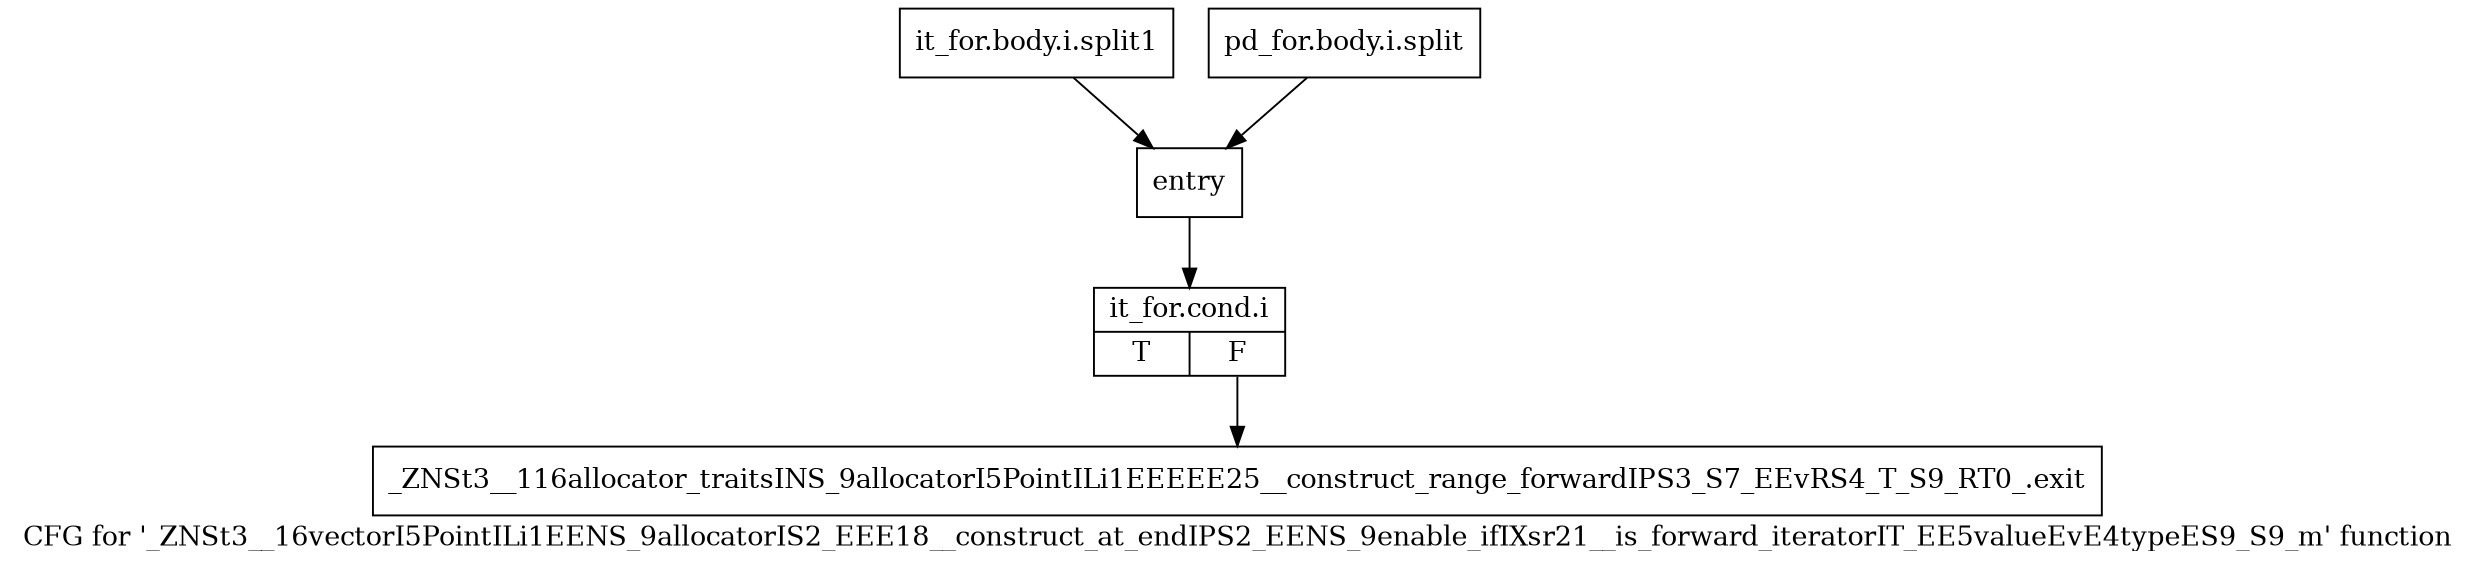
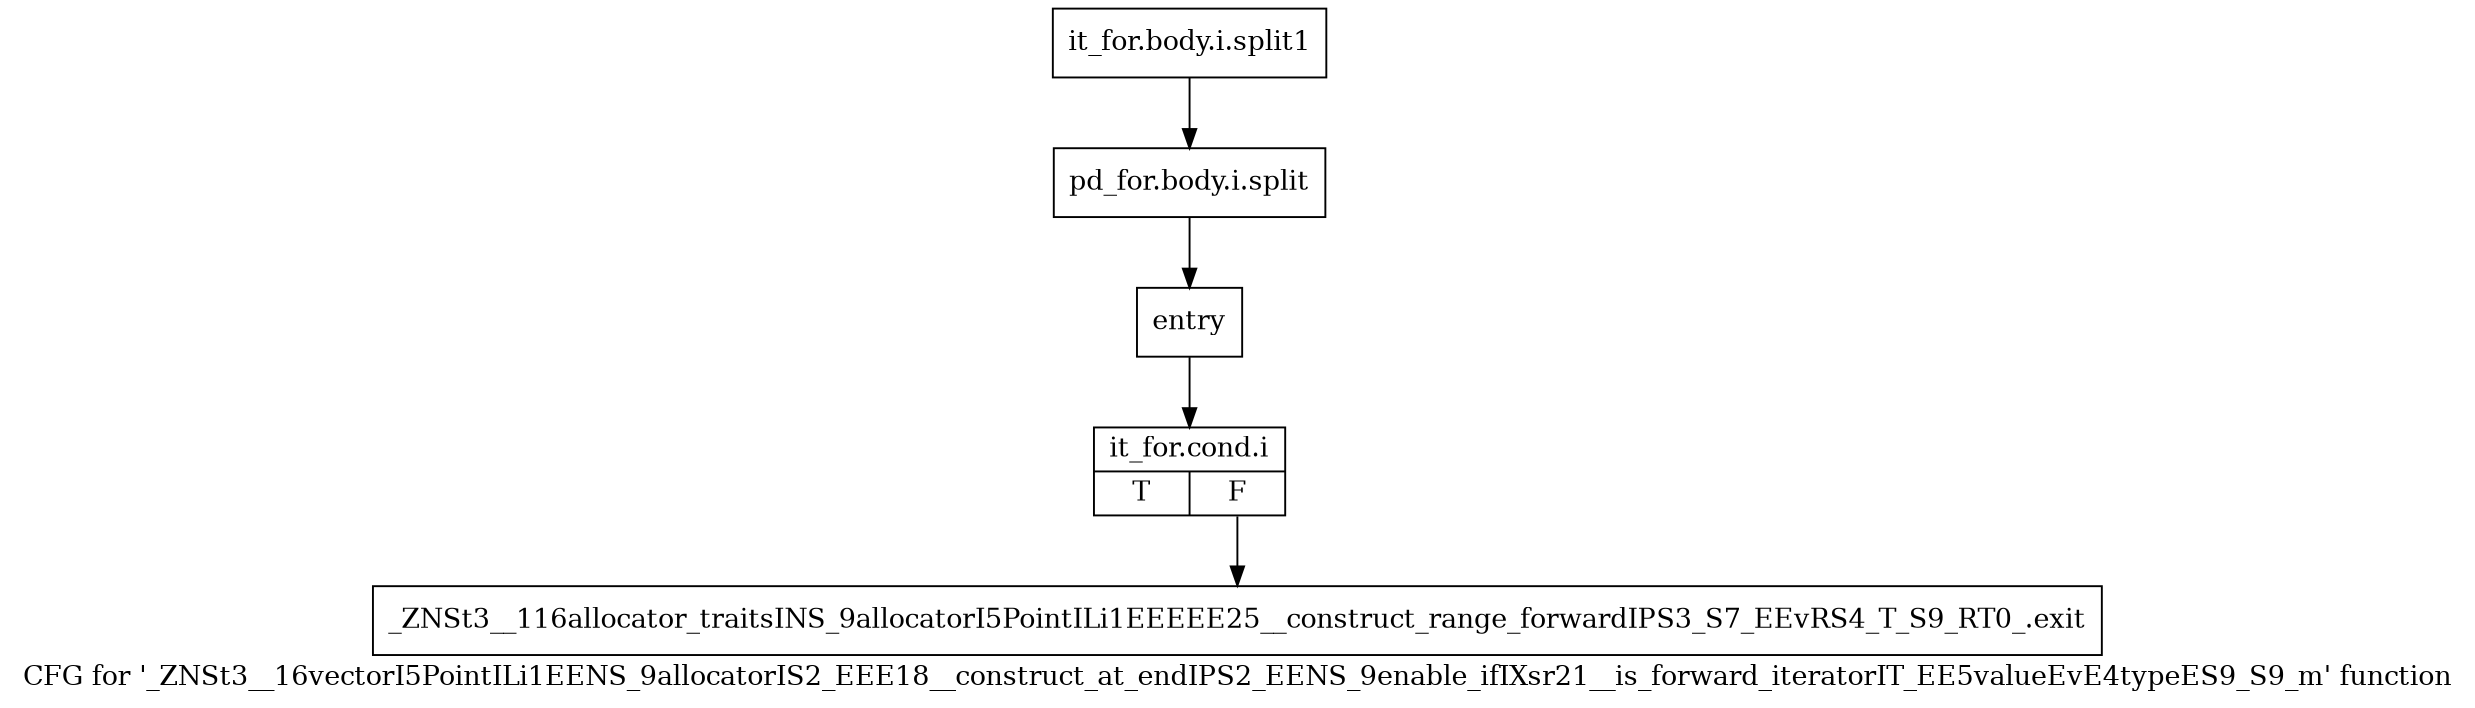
(1106, 106) -> (1190, 103)
